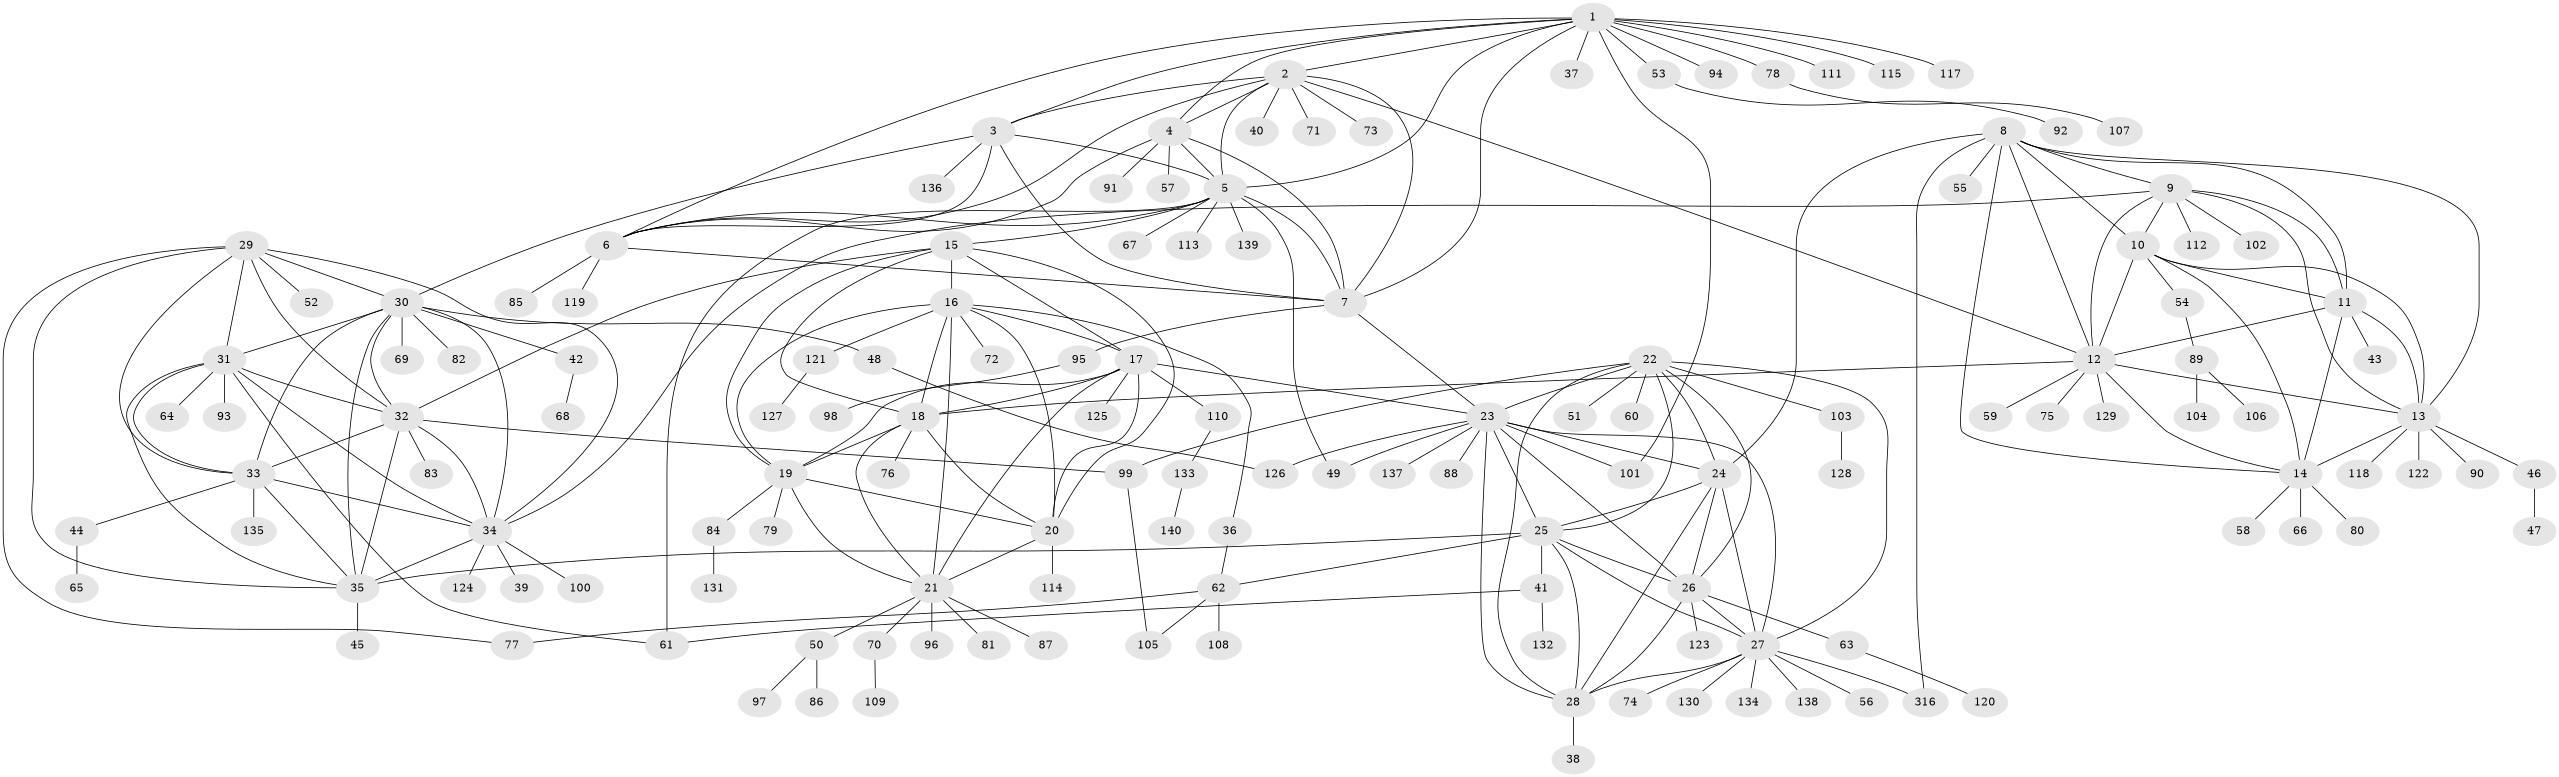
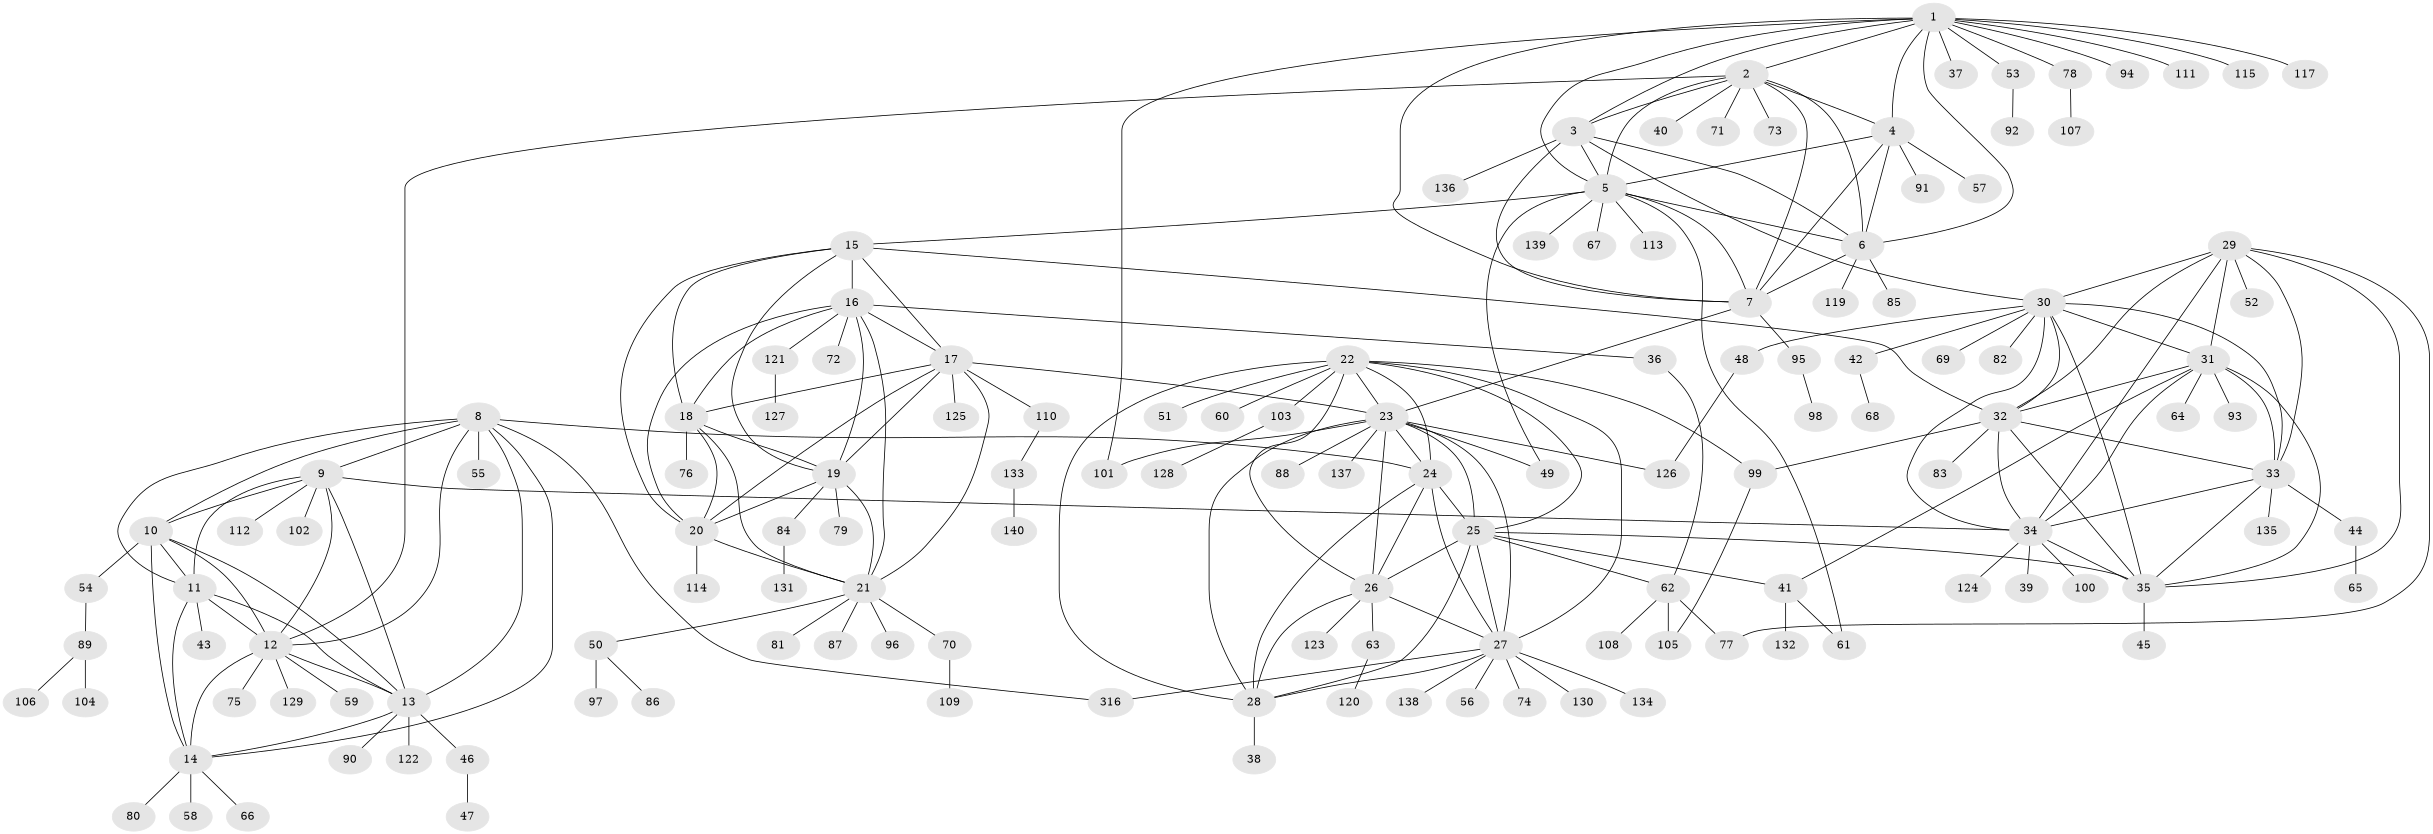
(1534, 381) -> none
(2359, 474) -> none
(389, 566) -> (2006, 468)
